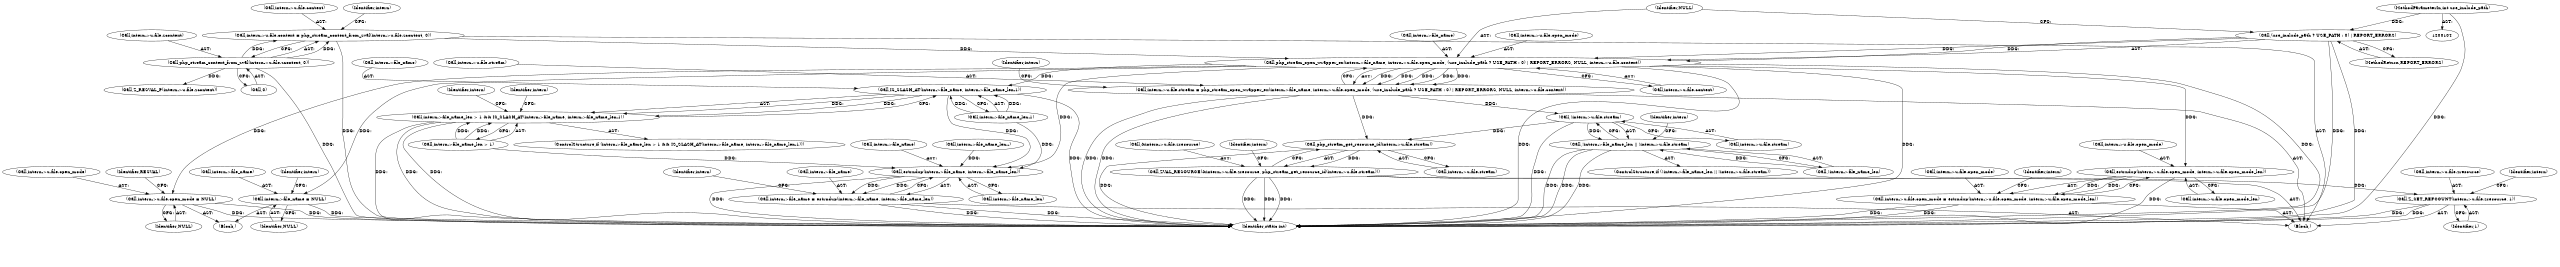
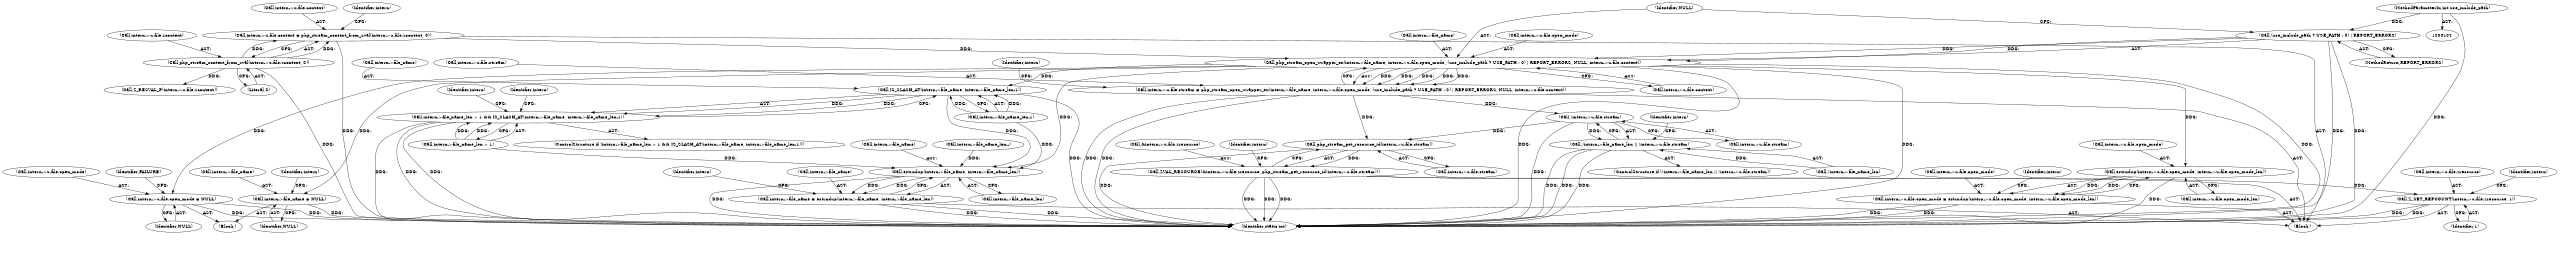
(259, 90) -> (259, 90)
(1751, 156) -> none
(139, 172) -> (139, 172)
